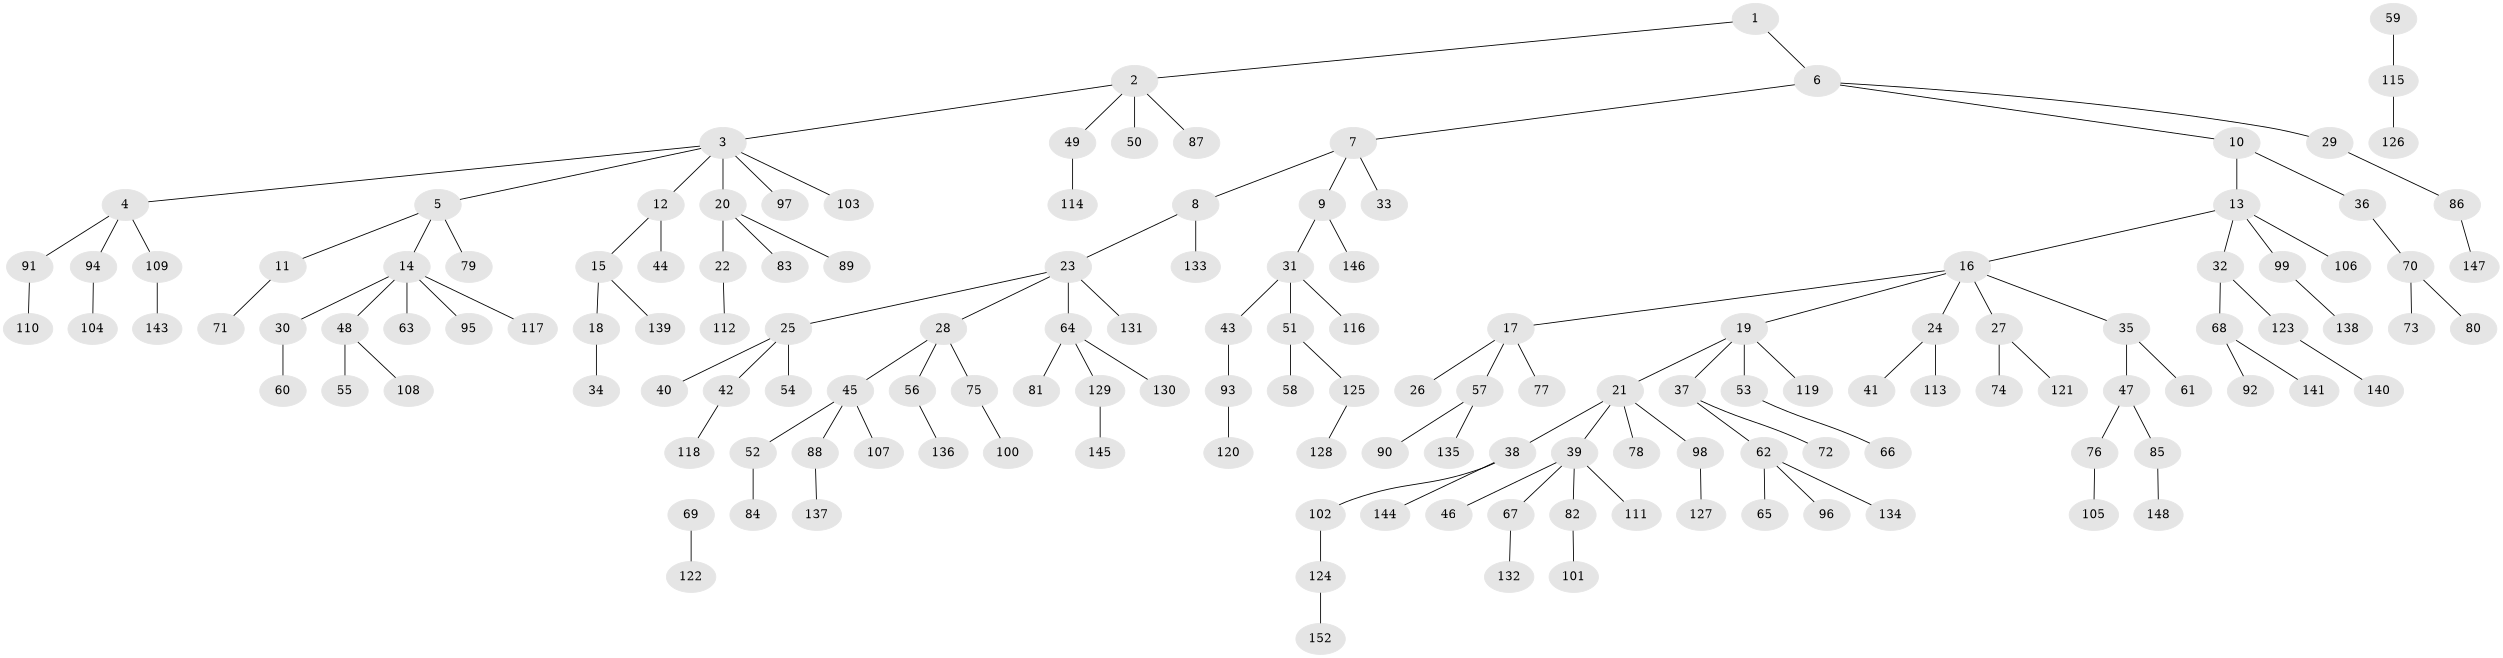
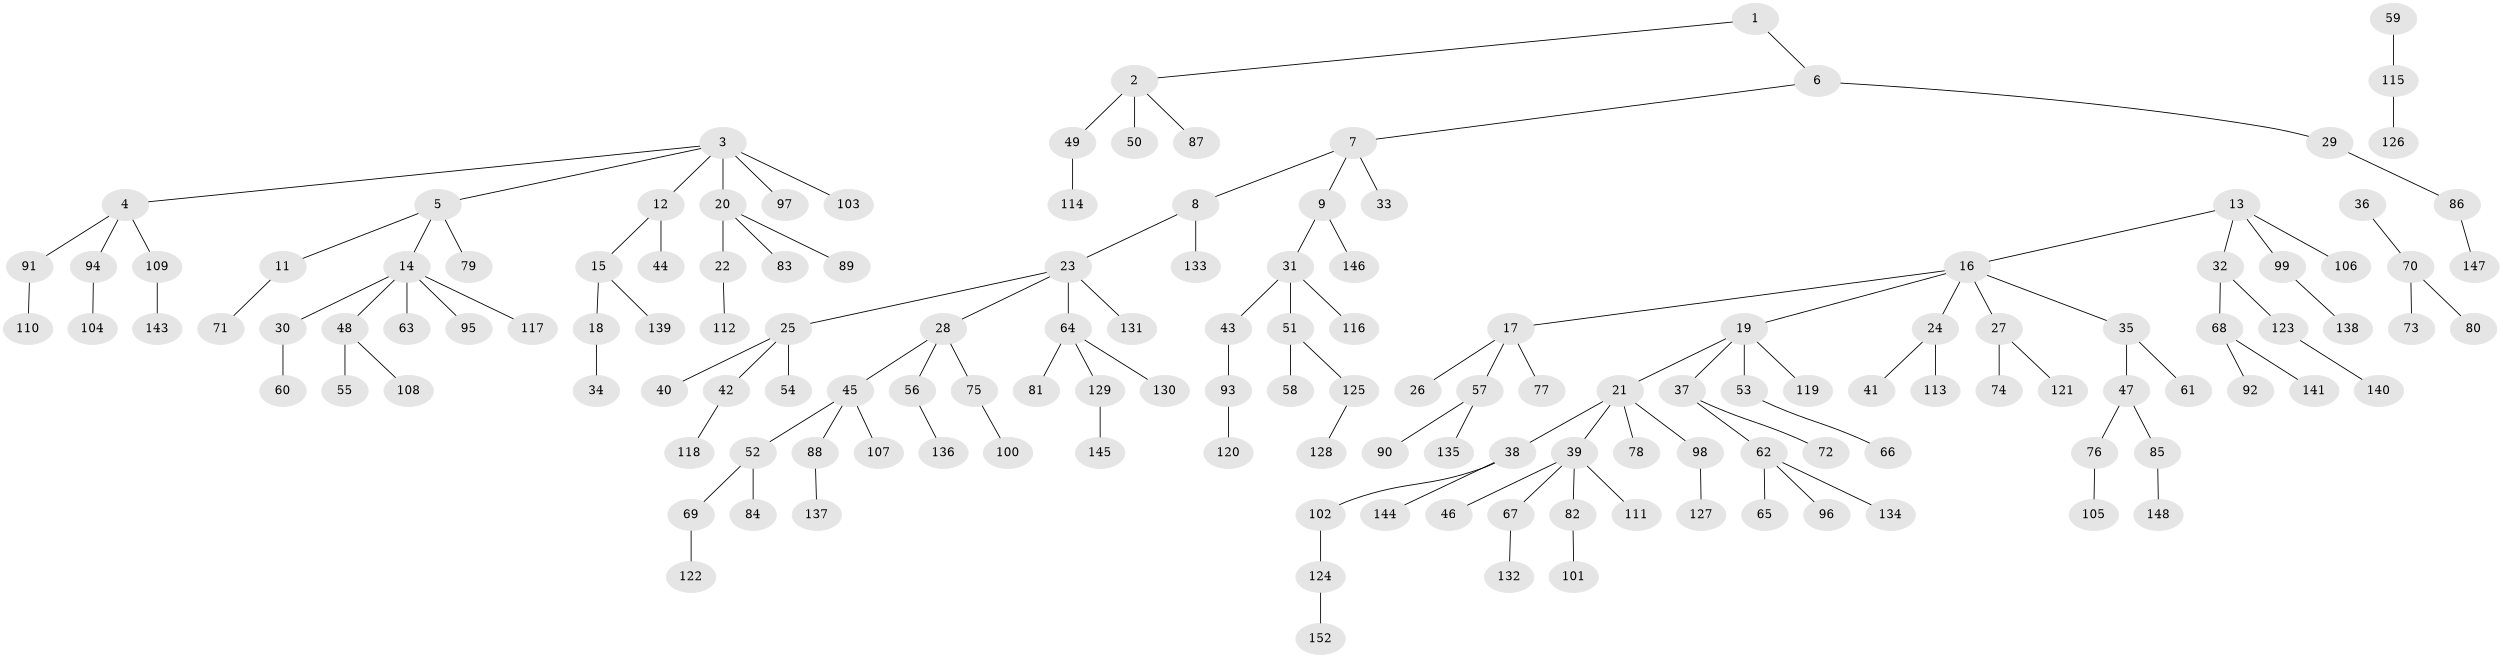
(929, 112) -> none
(2237, 143) -> none
none -> (722, 484)
